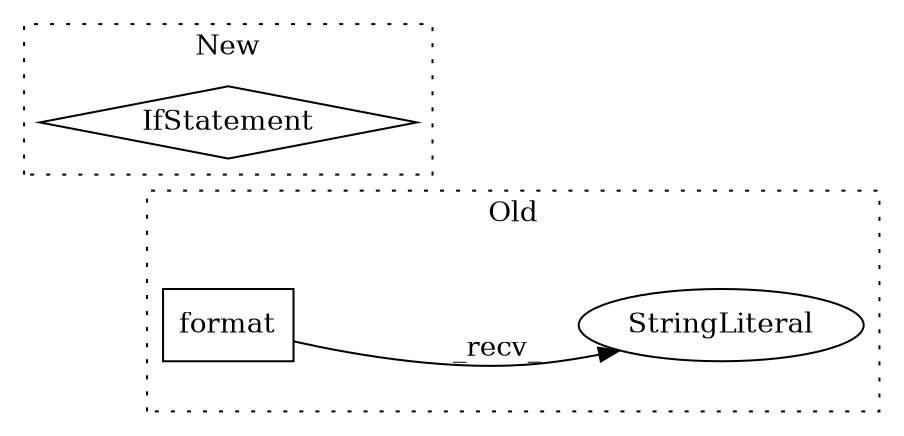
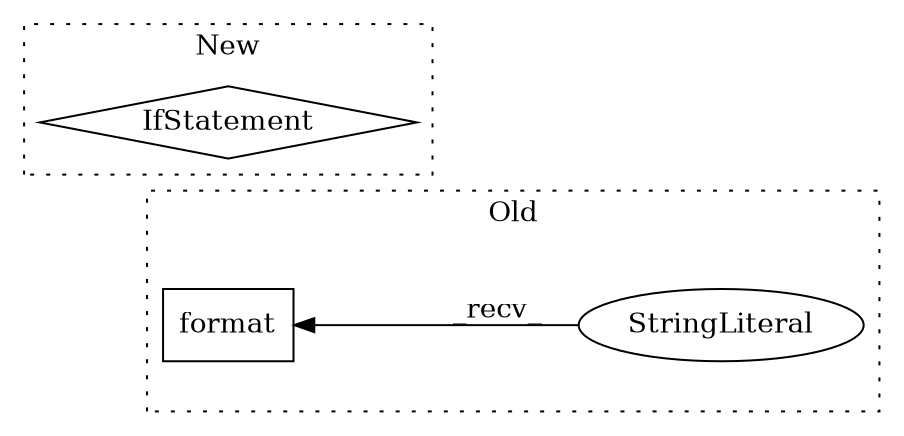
(446, 364) -> (447, 325)
